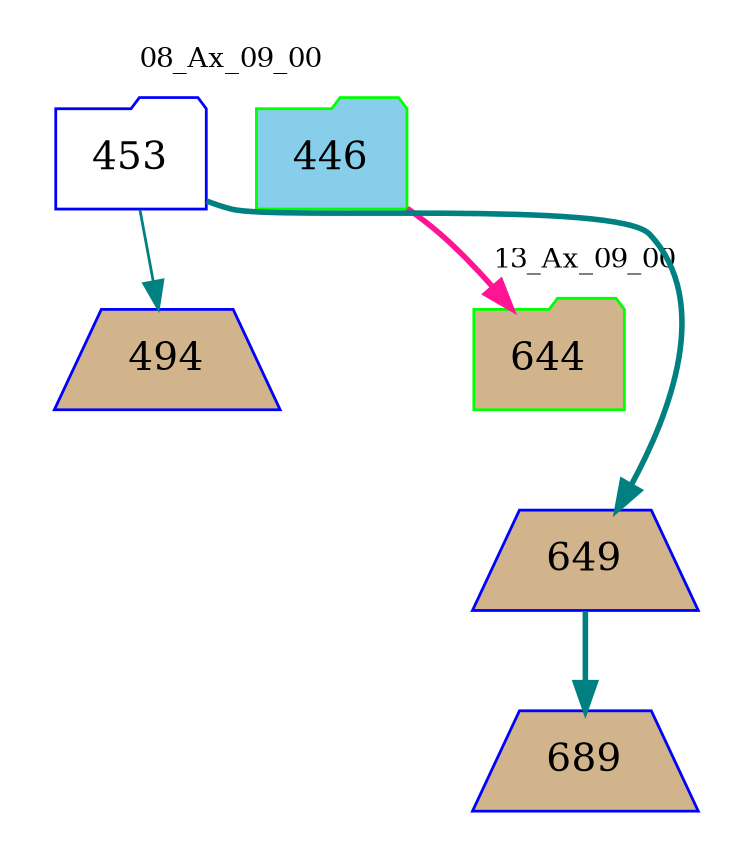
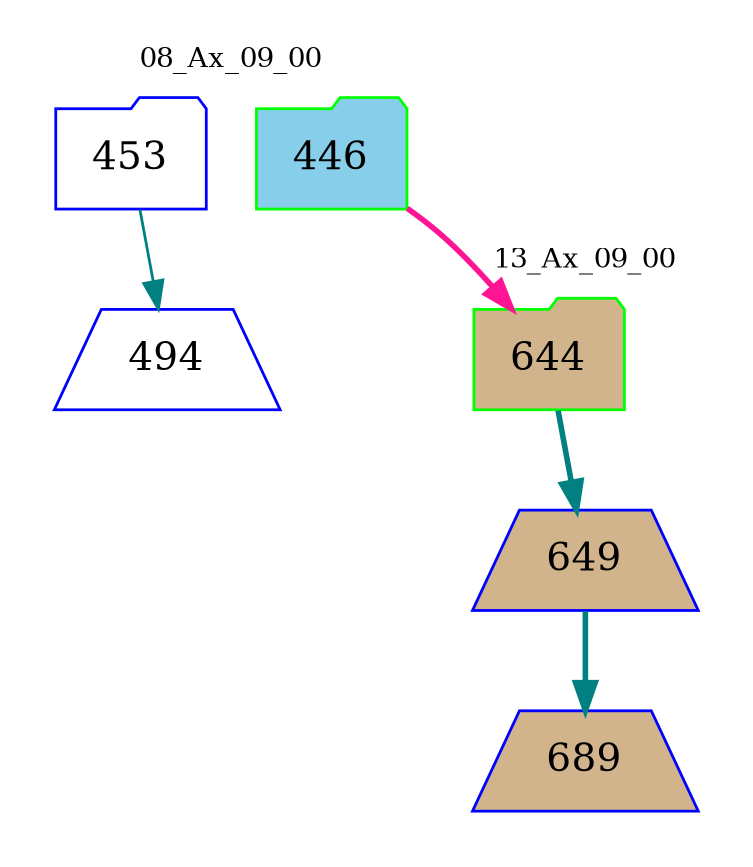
(563, 217) -> (565, 446)
(167, 360) -> (167, 360)
